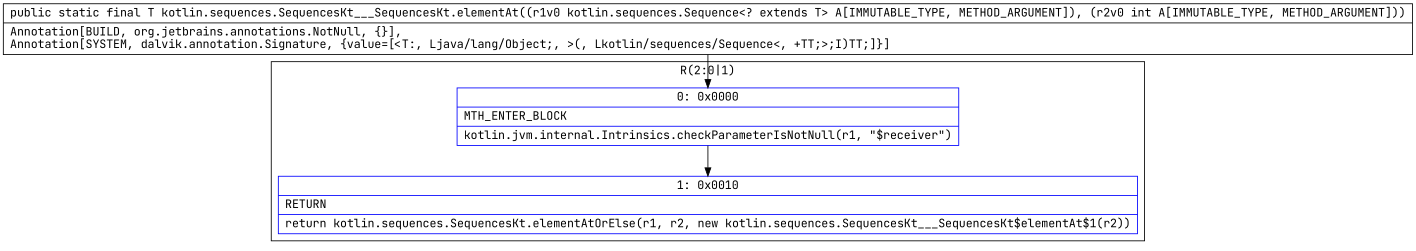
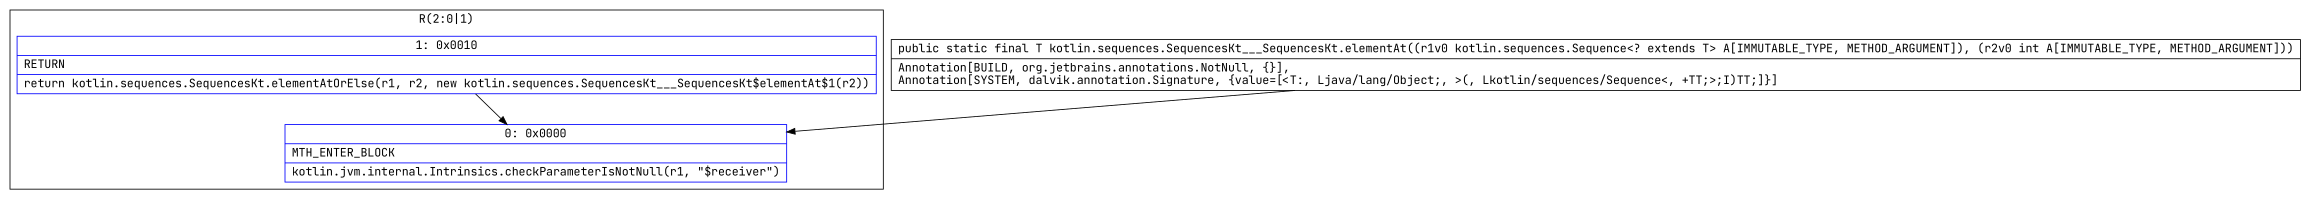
(708, 157) -> (488, 106)
